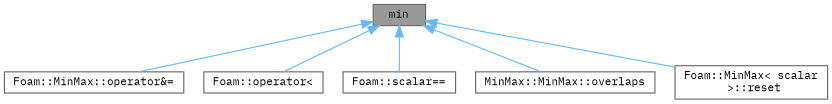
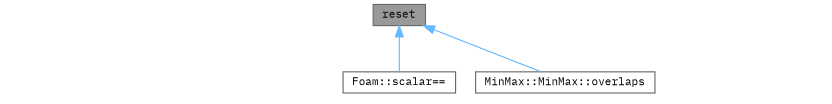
(399, 15) -> (399, 15)
(94, 82) -> none
(263, 82) -> none
(751, 82) -> none
